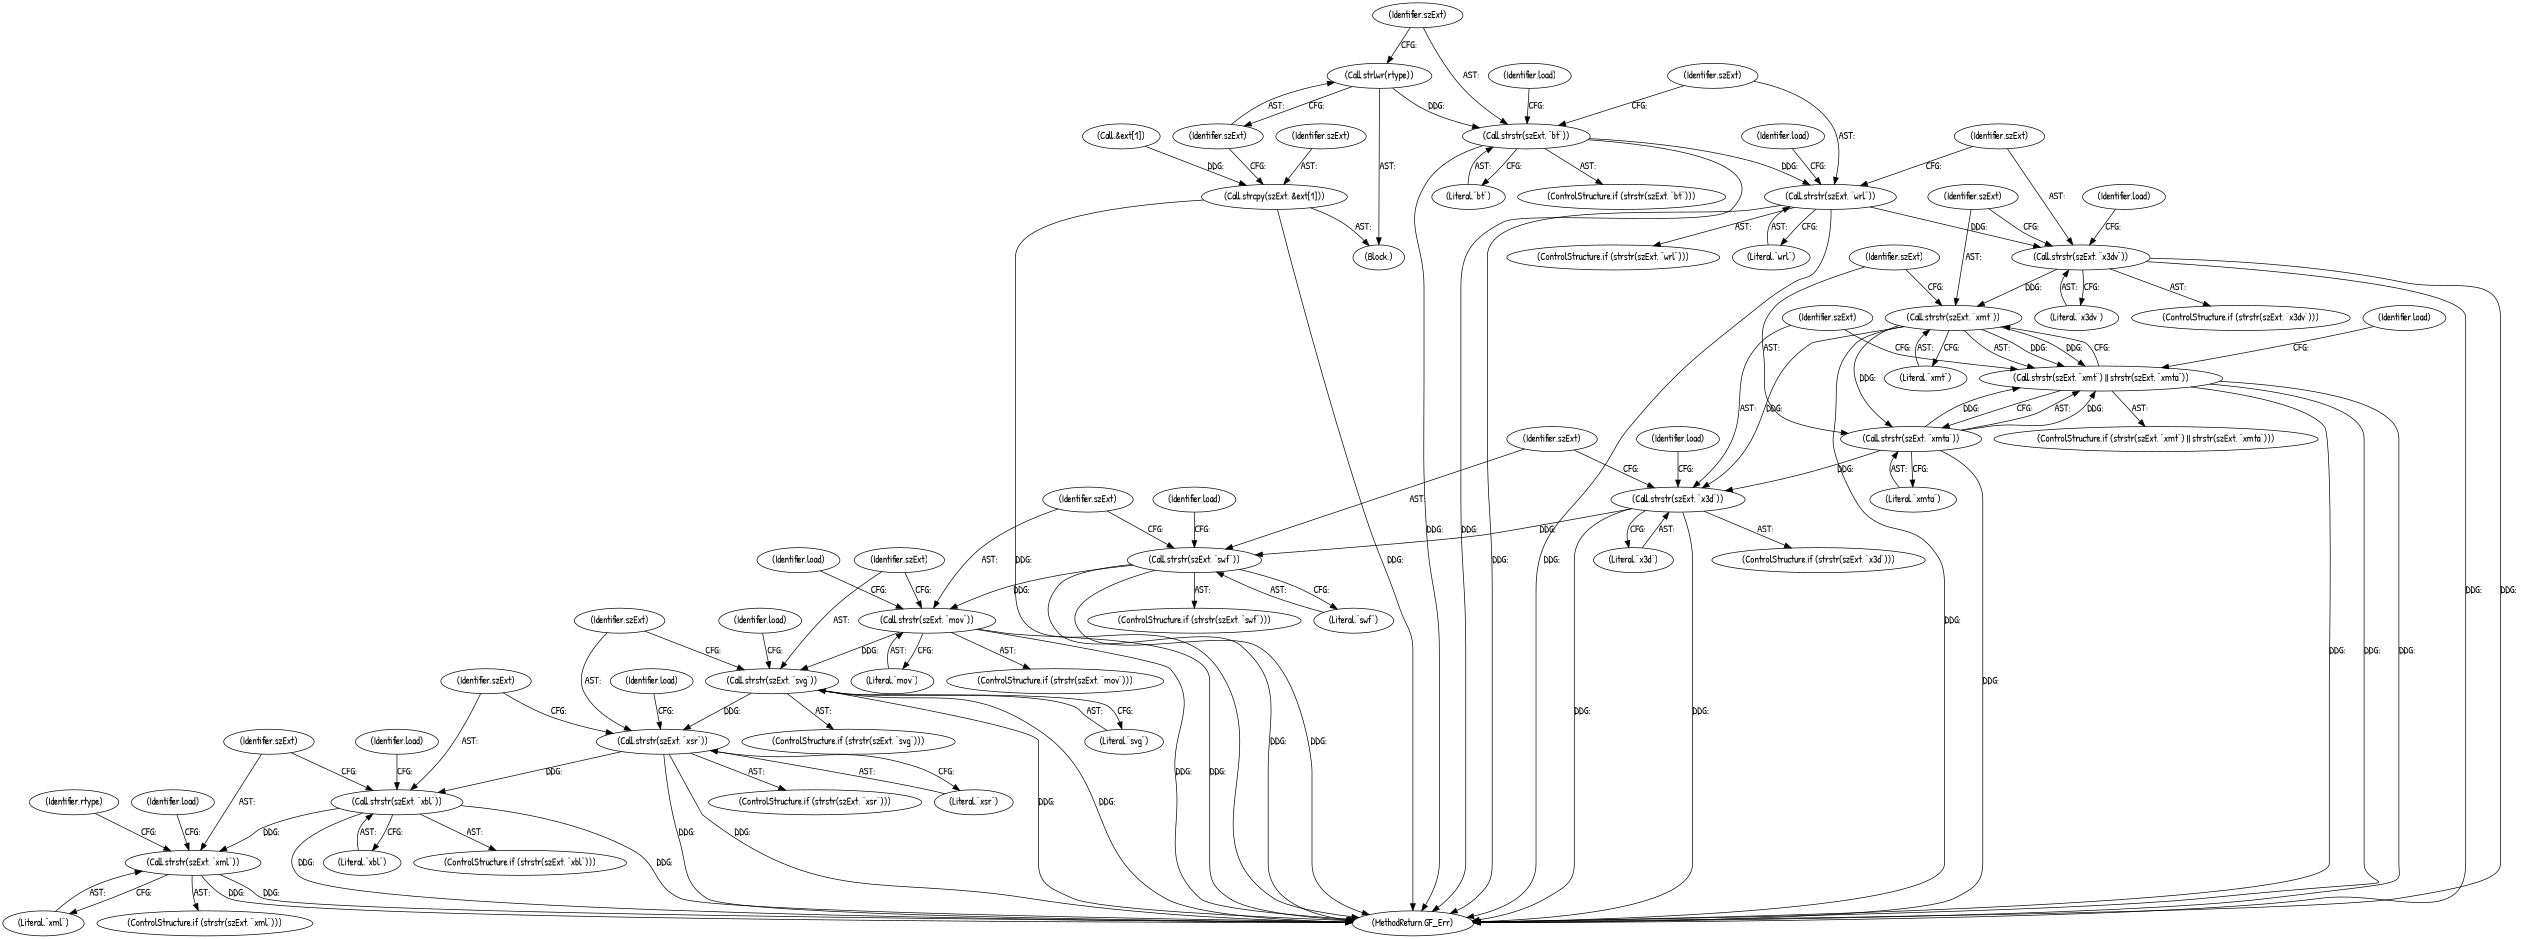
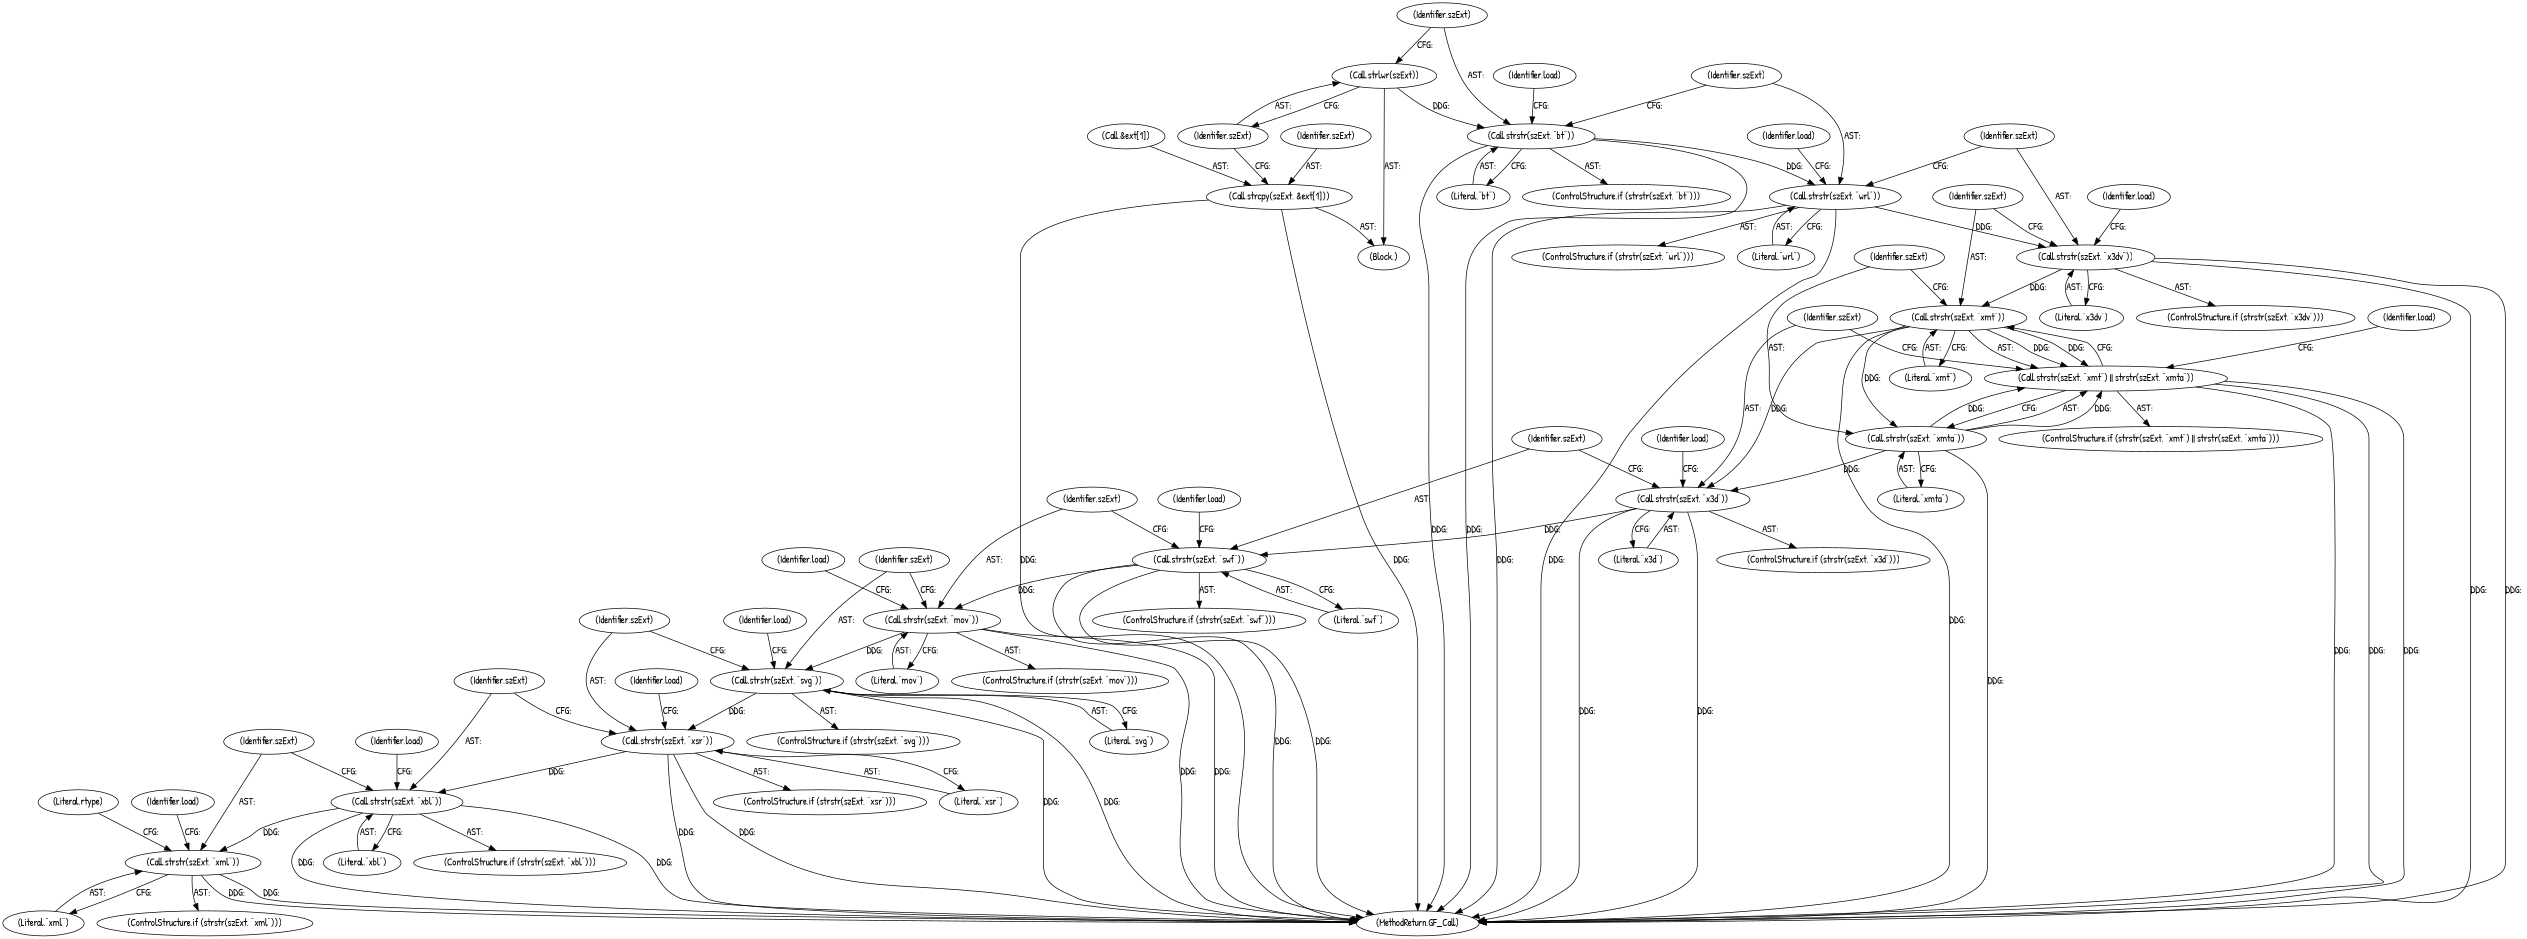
(1379, 76) -> (1384, 76)
(1217, 167) -> (1222, 167)
(74, 802) -> (78, 802)
(1413, 923) -> (1418, 923)
